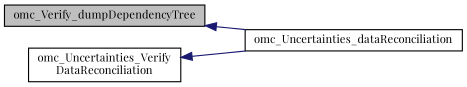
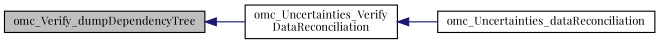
(231, 28) -> (231, 22)
